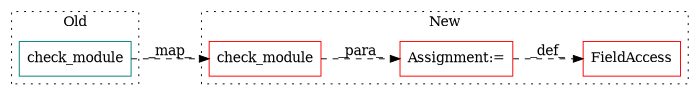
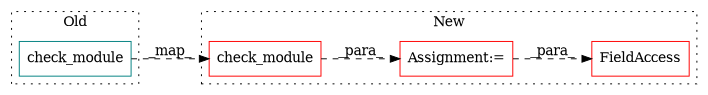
(548, 52) -> (552, 52)
